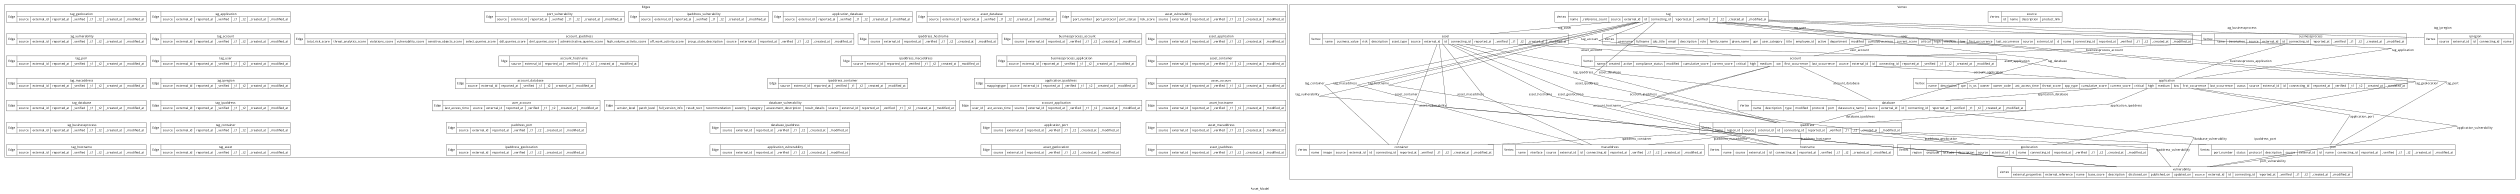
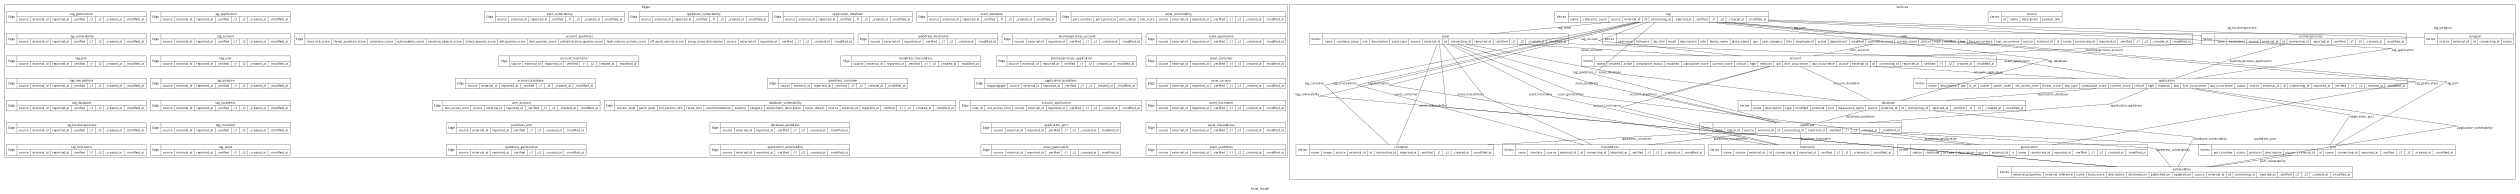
(1902, 7) -> (1902, 7)
